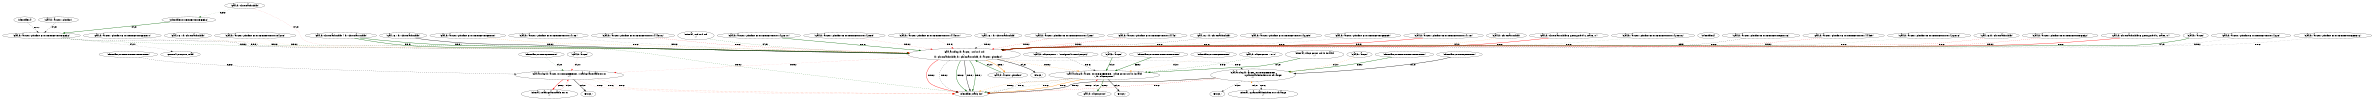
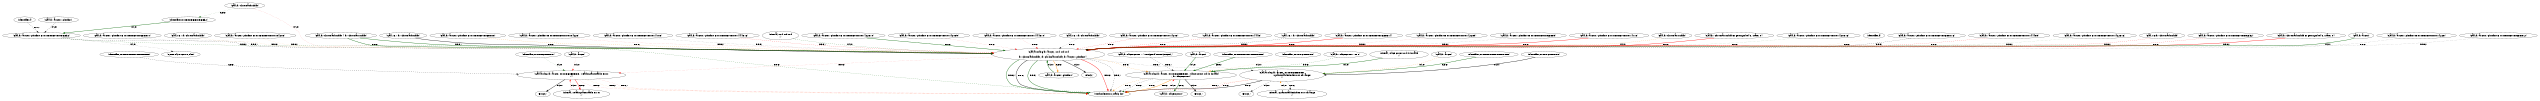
(189, 20) -> (189, 20)
none -> (549, 36)
none -> (1364, 36)
(180, 54) -> (181, 54)
(971, 94) -> (1109, 94)
